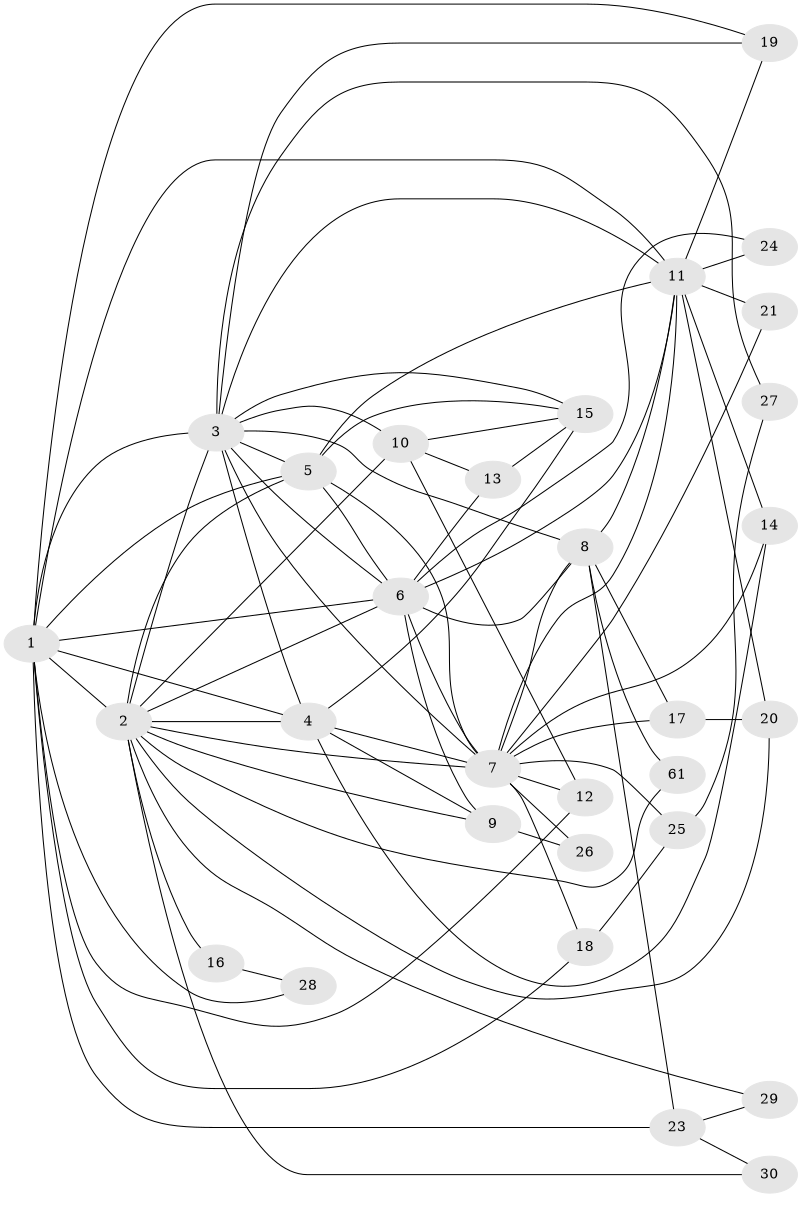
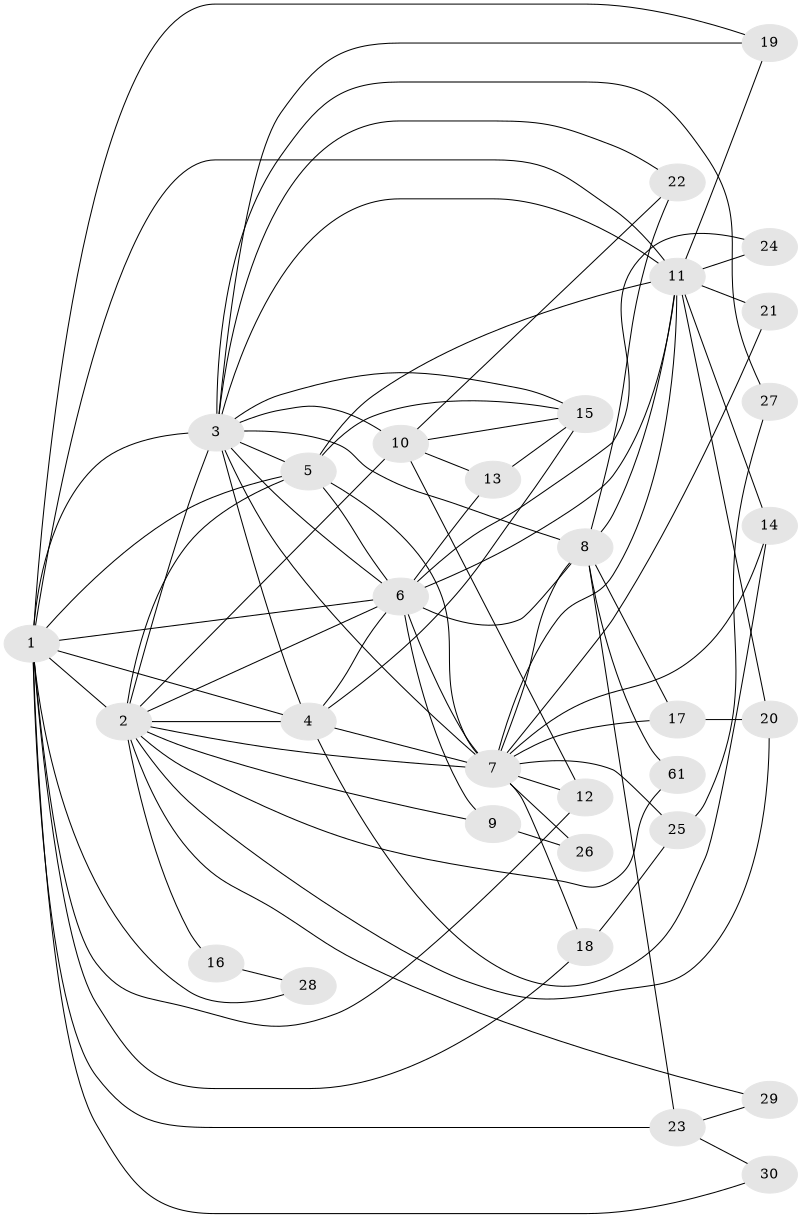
none -> (678, 182)
(401, 773) -> (355, 659)
(284, 1164) -> (169, 1206)
